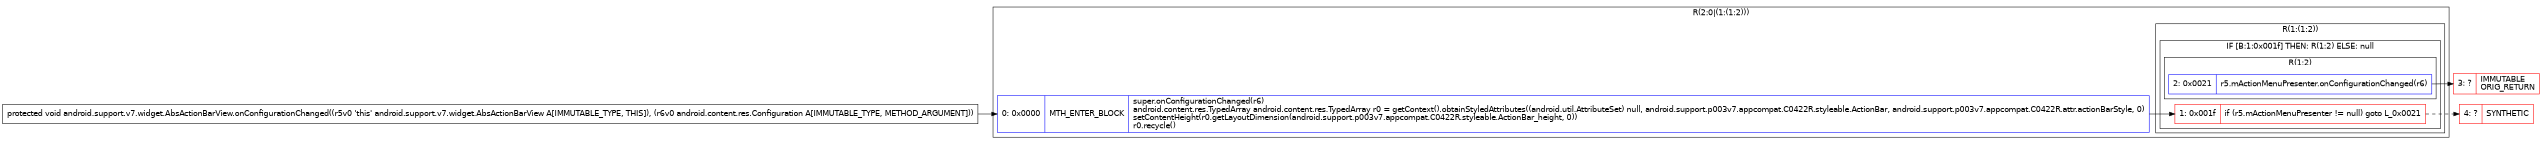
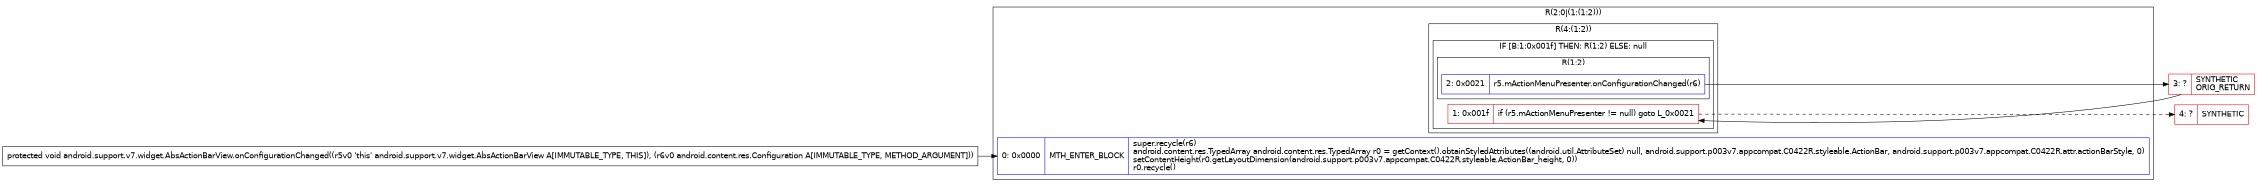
(2300, 30) -> (1573, 30)
(2503, 79) -> (2217, 80)
(1199, 102) -> (1165, 144)
(2163, 114) -> (1944, 120)
